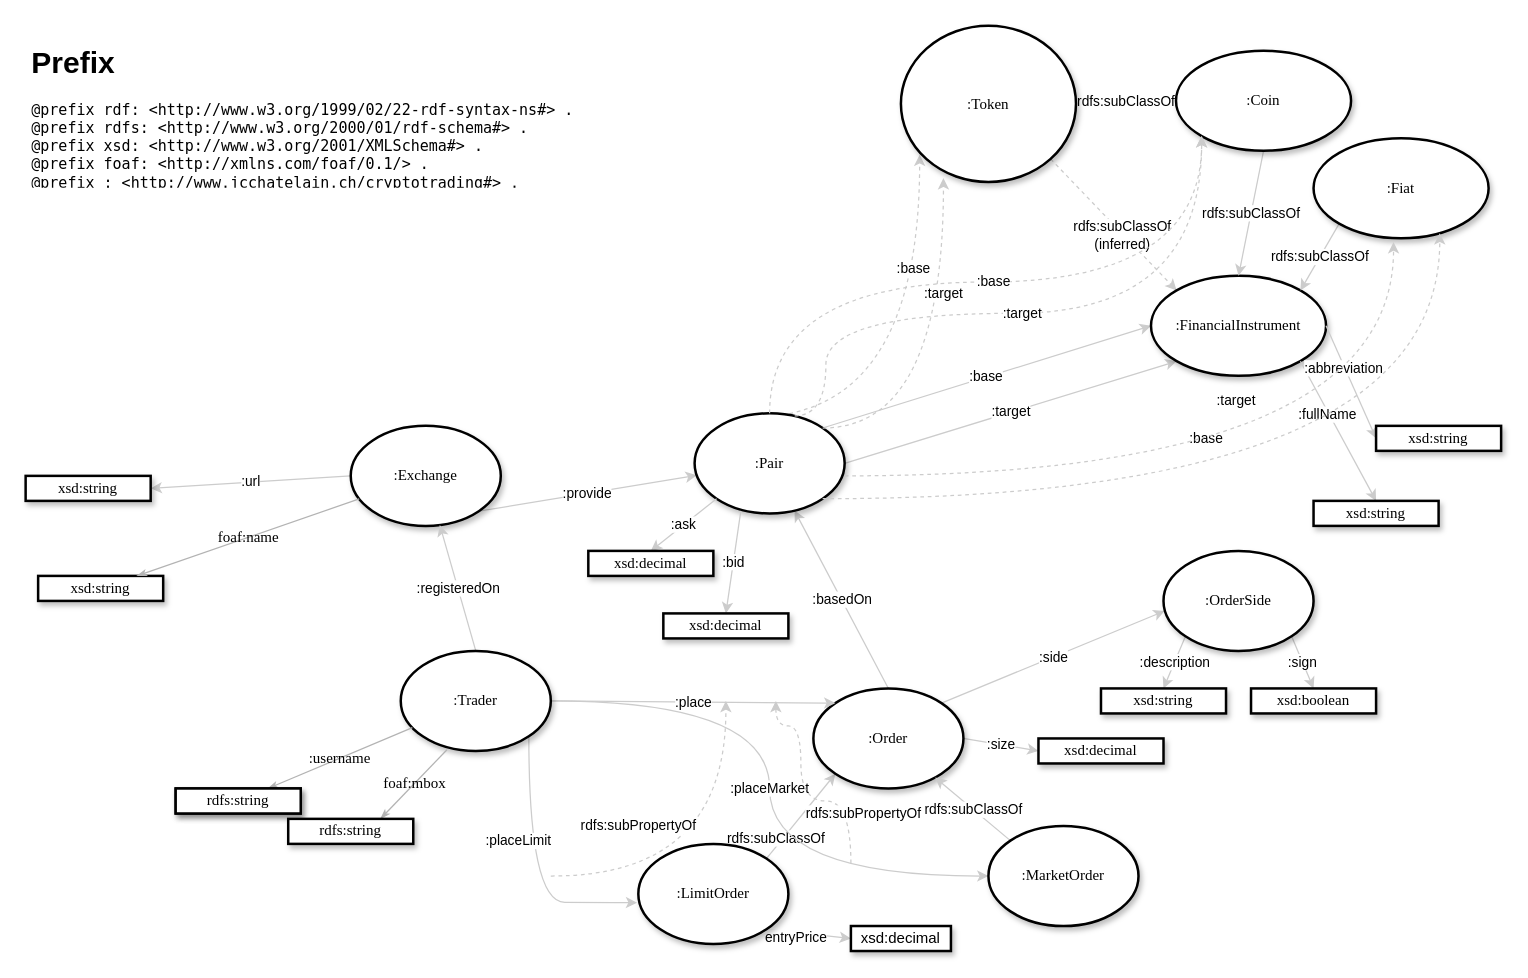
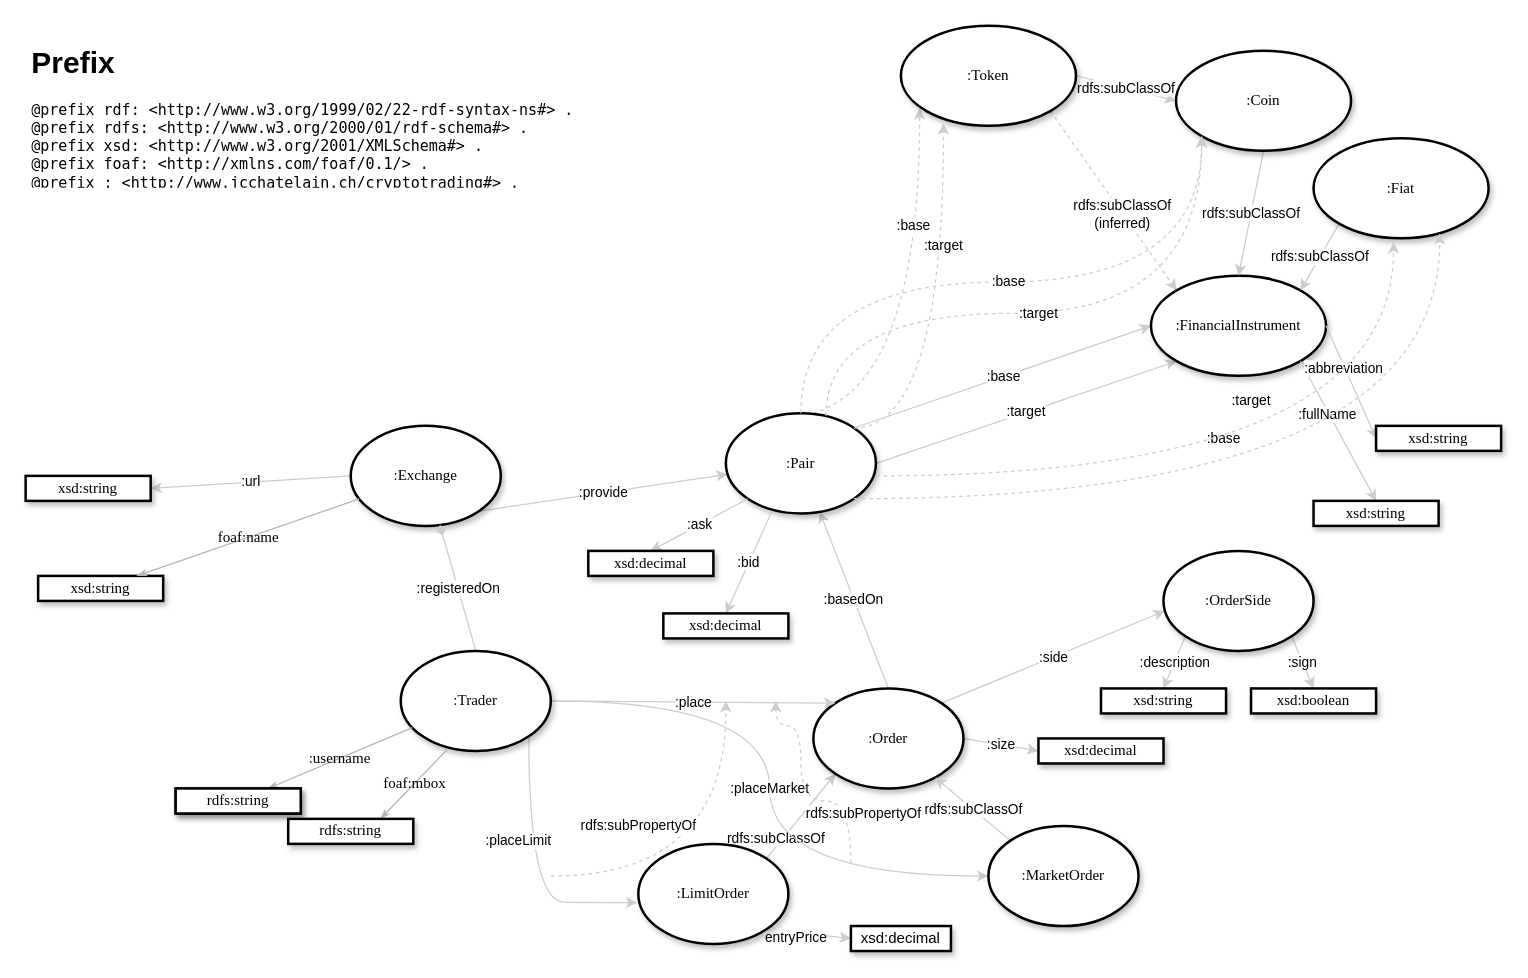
(988, 104) -> (988, 76)
(769, 463) -> (801, 463)
(442, 534) -> (443, 535)
